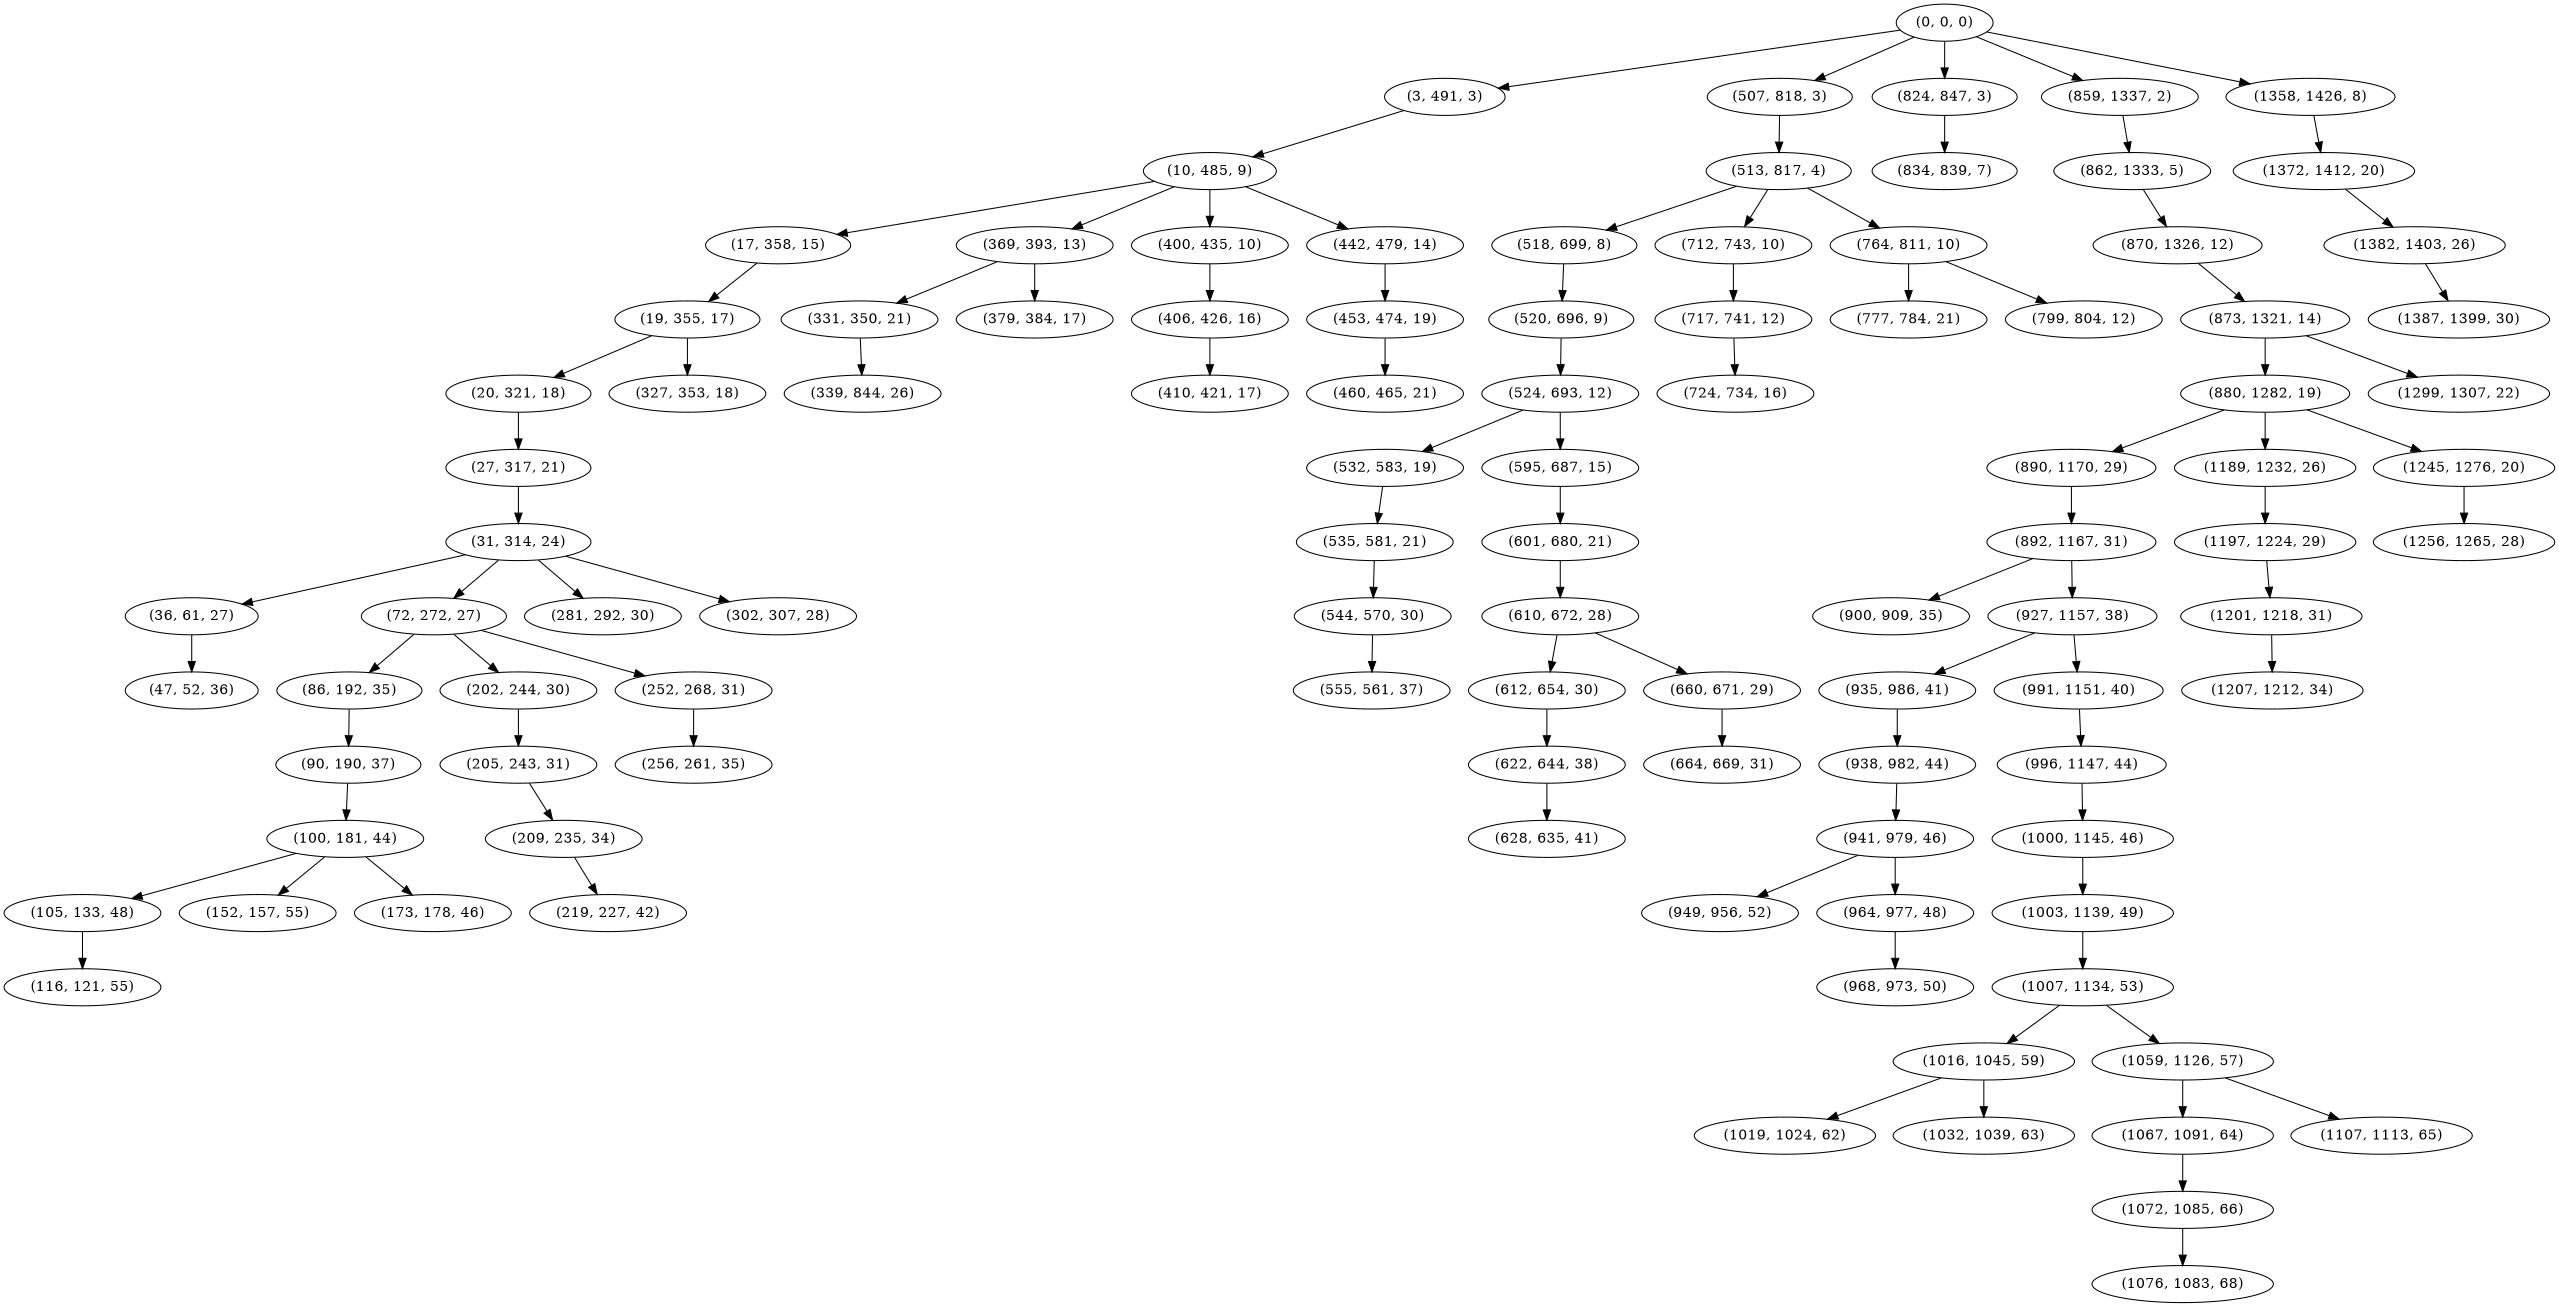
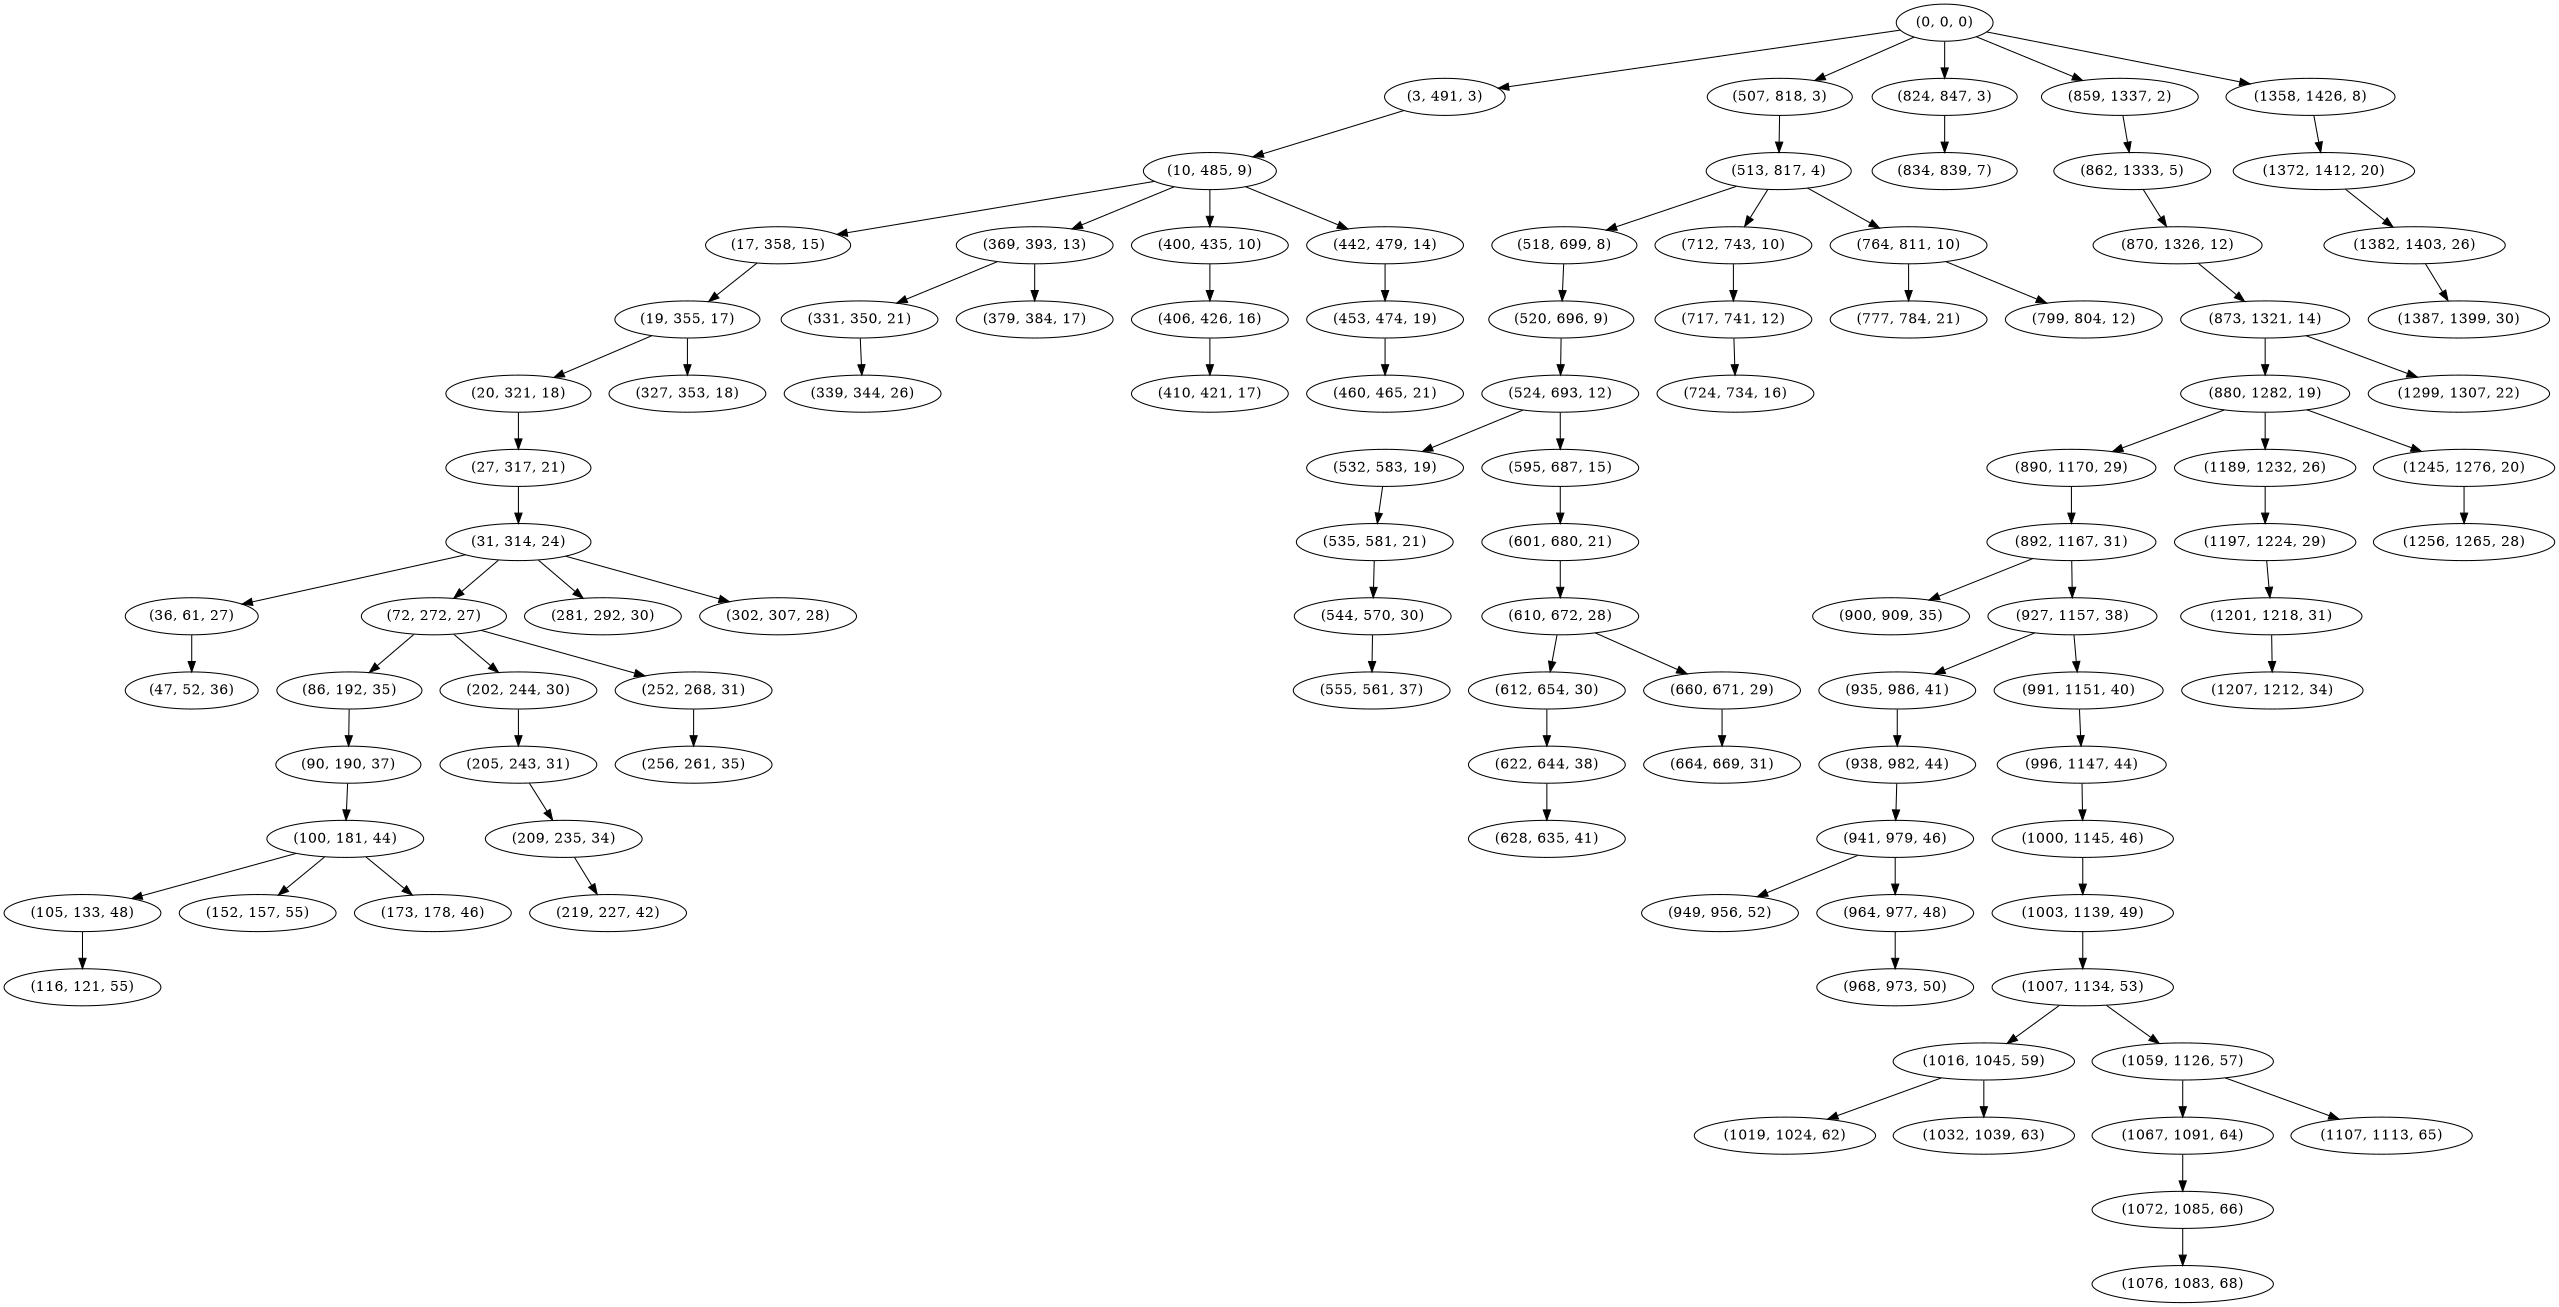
(863, 394) -> (863, 394)
